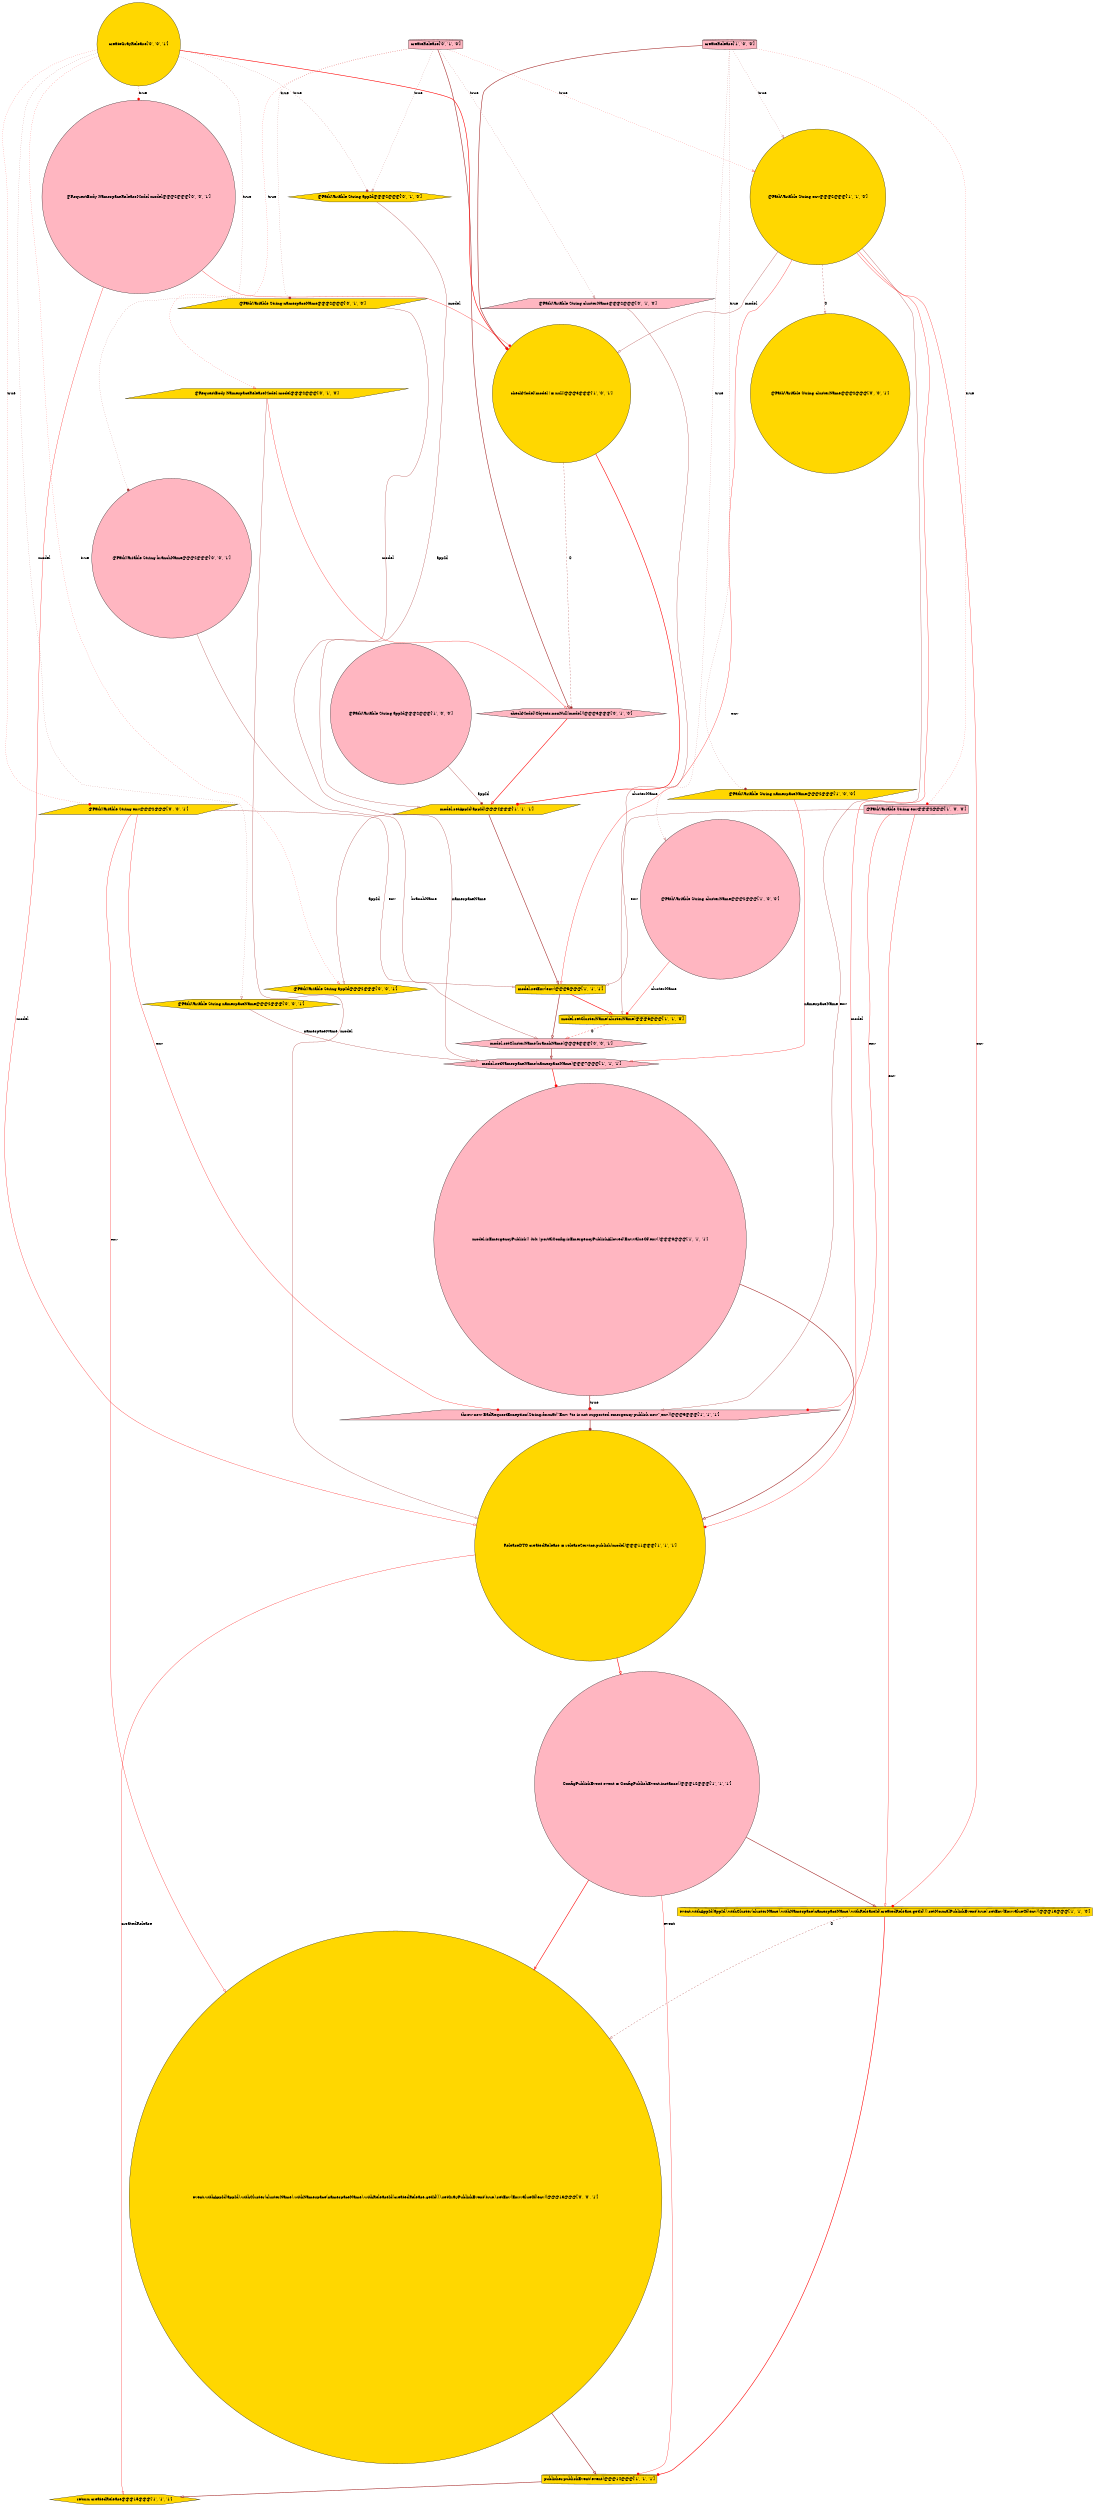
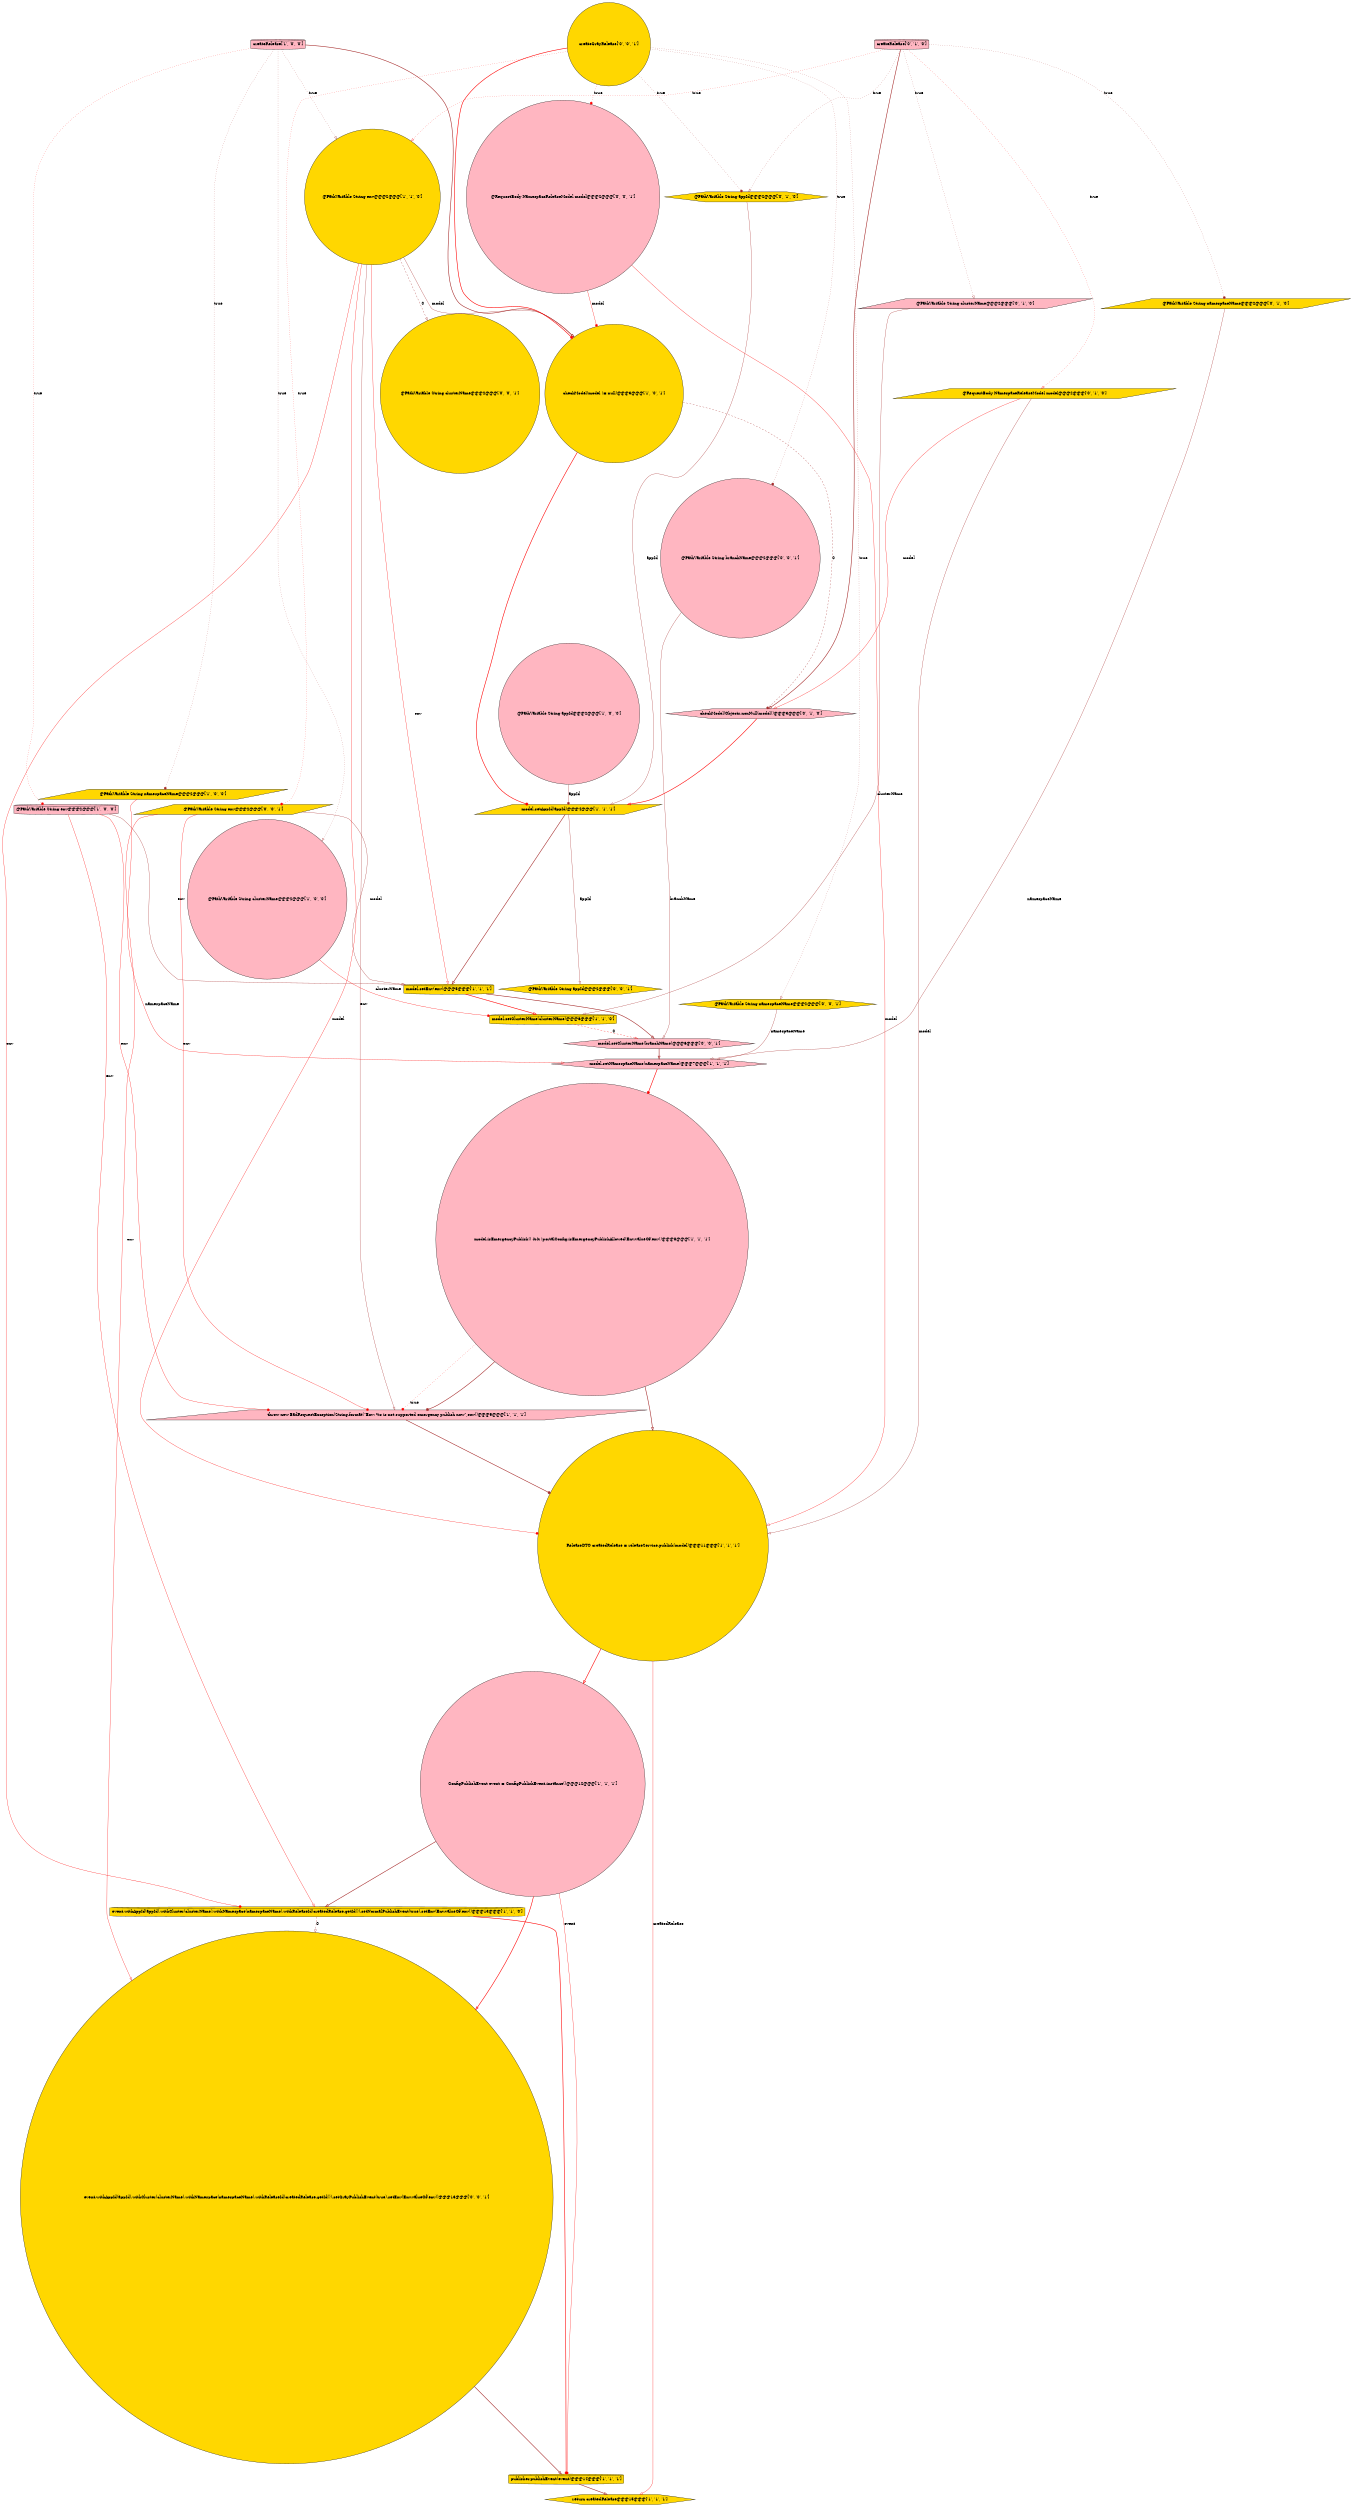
(61, 555) -> none
(44, 558) -> (864, 558)
(392, 899) -> (376, 899)
